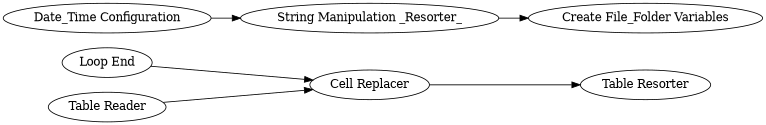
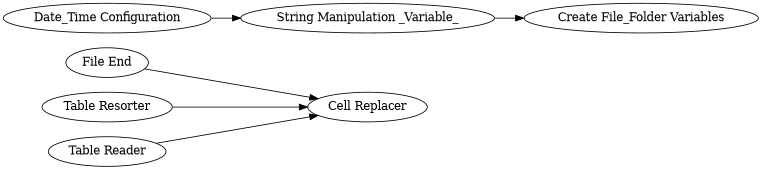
(370, 18) -> (368, 18)
(107, 63) -> (107, 63)
(501, 85) -> (236, 107)
